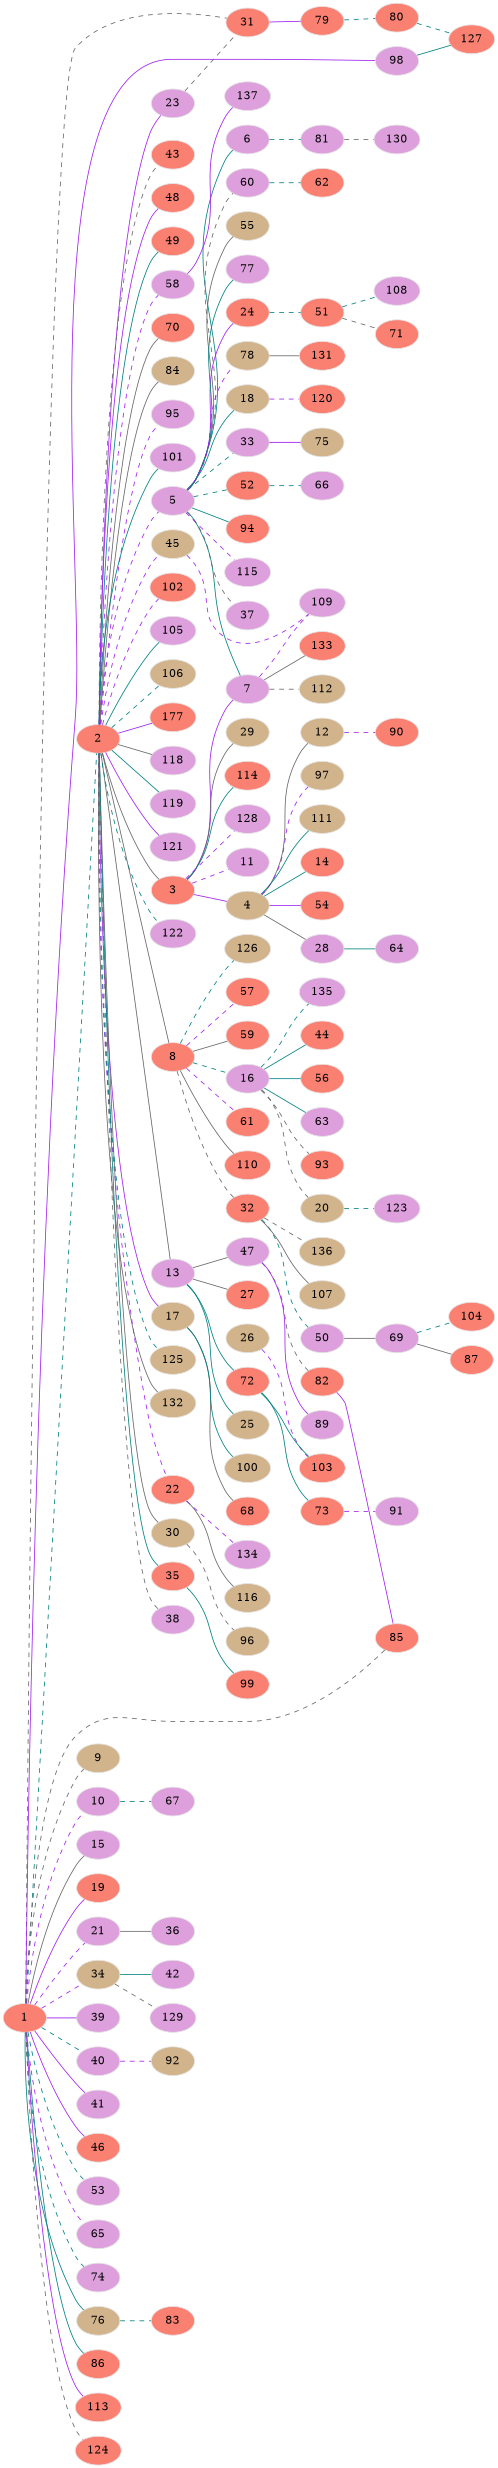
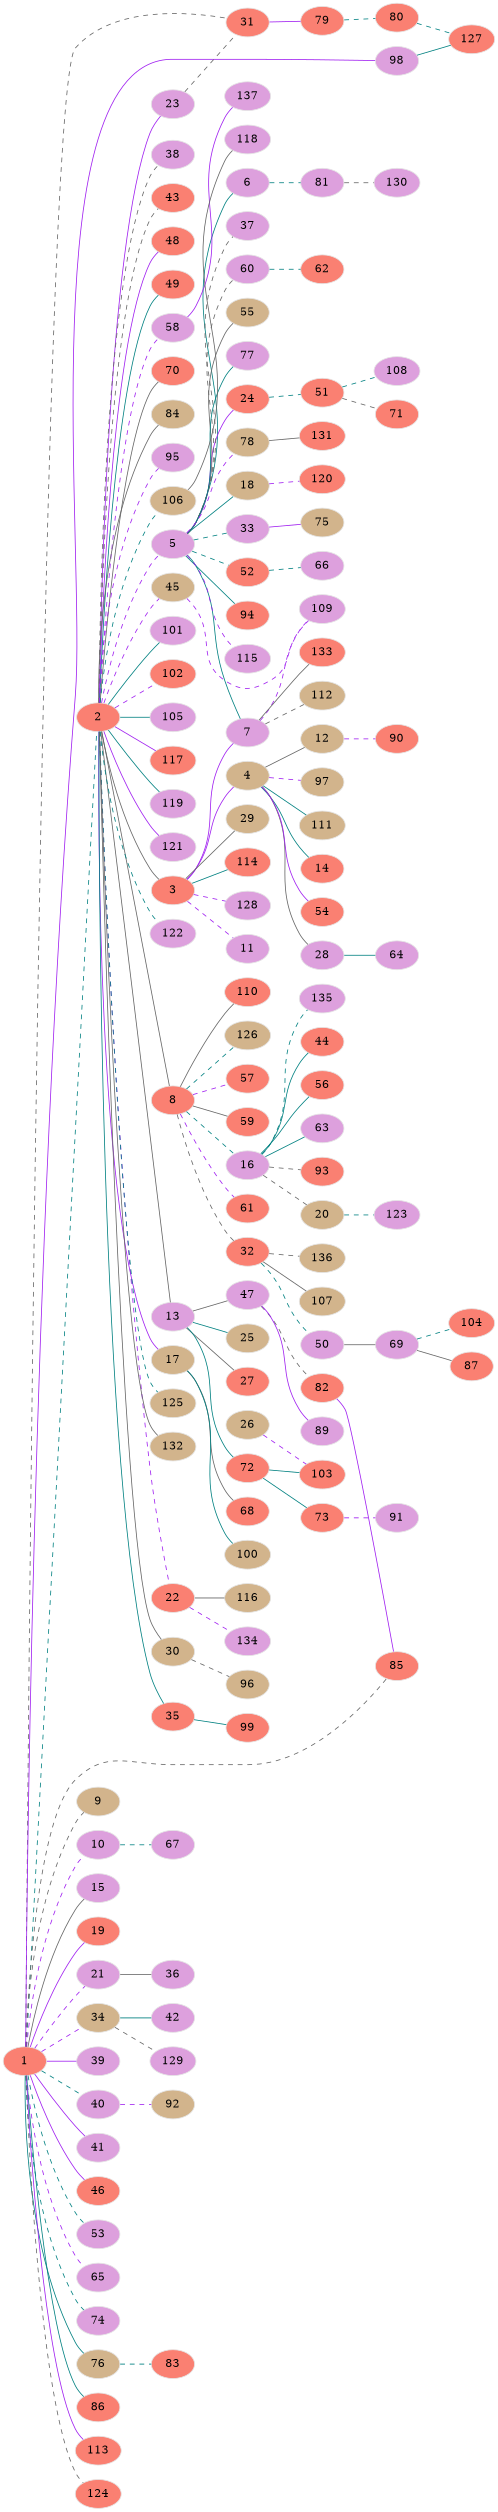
(173, 717) -> (173, 761)
(135, 750) -> (214, 346)
